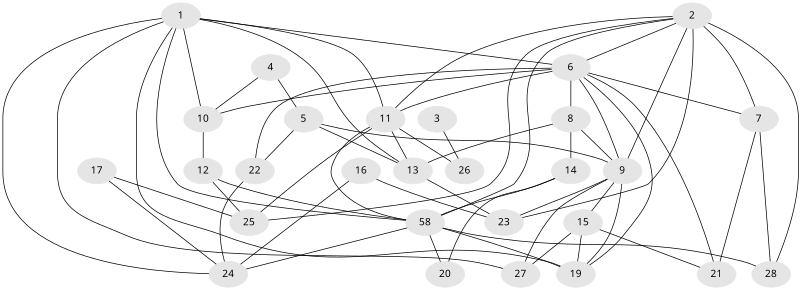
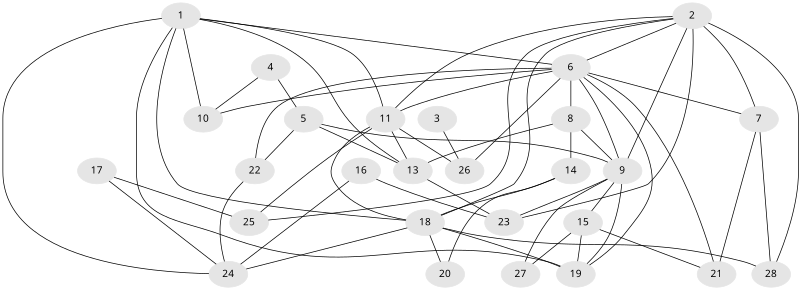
none -> (518, 119)
(203, 171) -> none
(425, 223) -> (425, 223)
(161, 245) -> none
